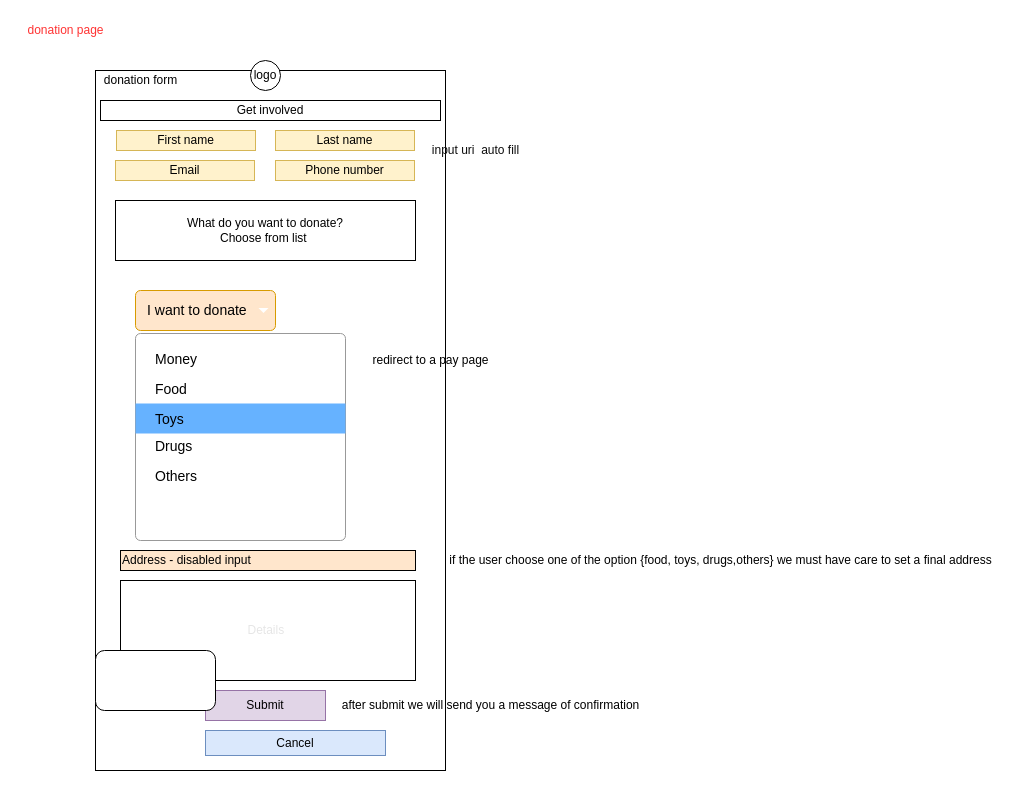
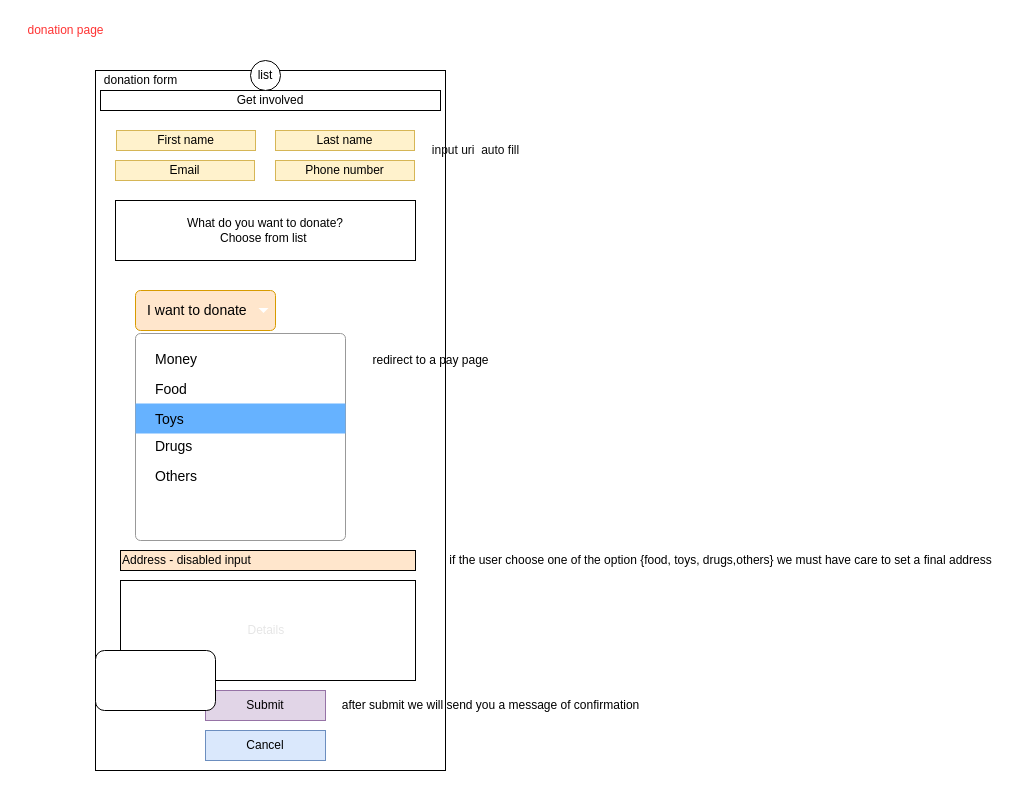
(266, 76) -> (266, 76)
(271, 111) -> (271, 101)
(296, 743) -> (266, 746)
